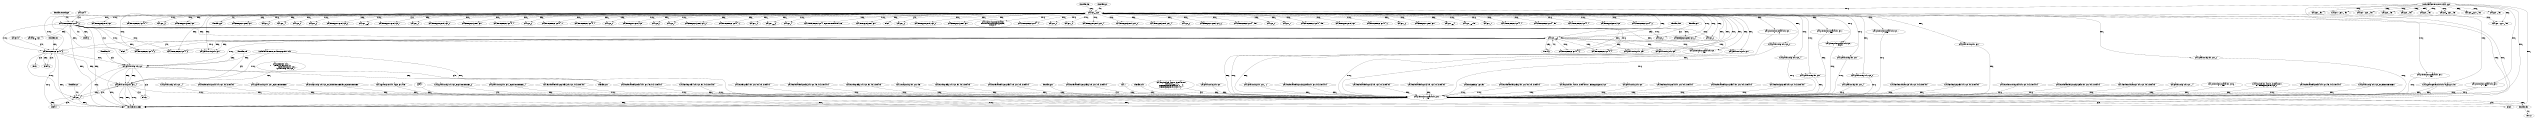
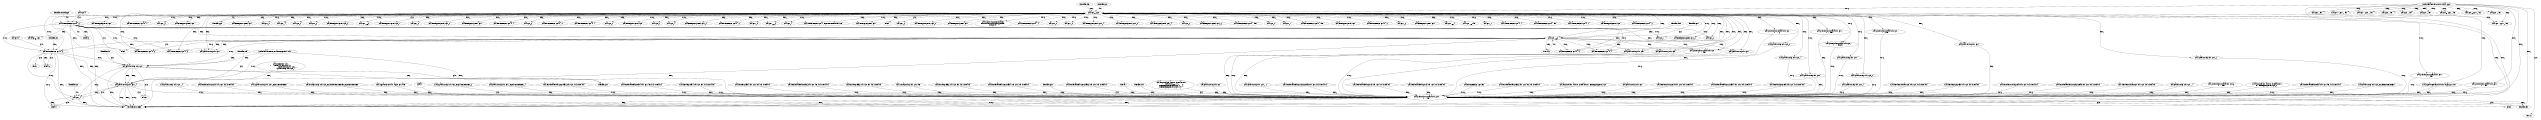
(883, 28) -> none
none -> (834, 68)
(1124, 85) -> (1124, 85)
(2526, 111) -> (2534, 23)
